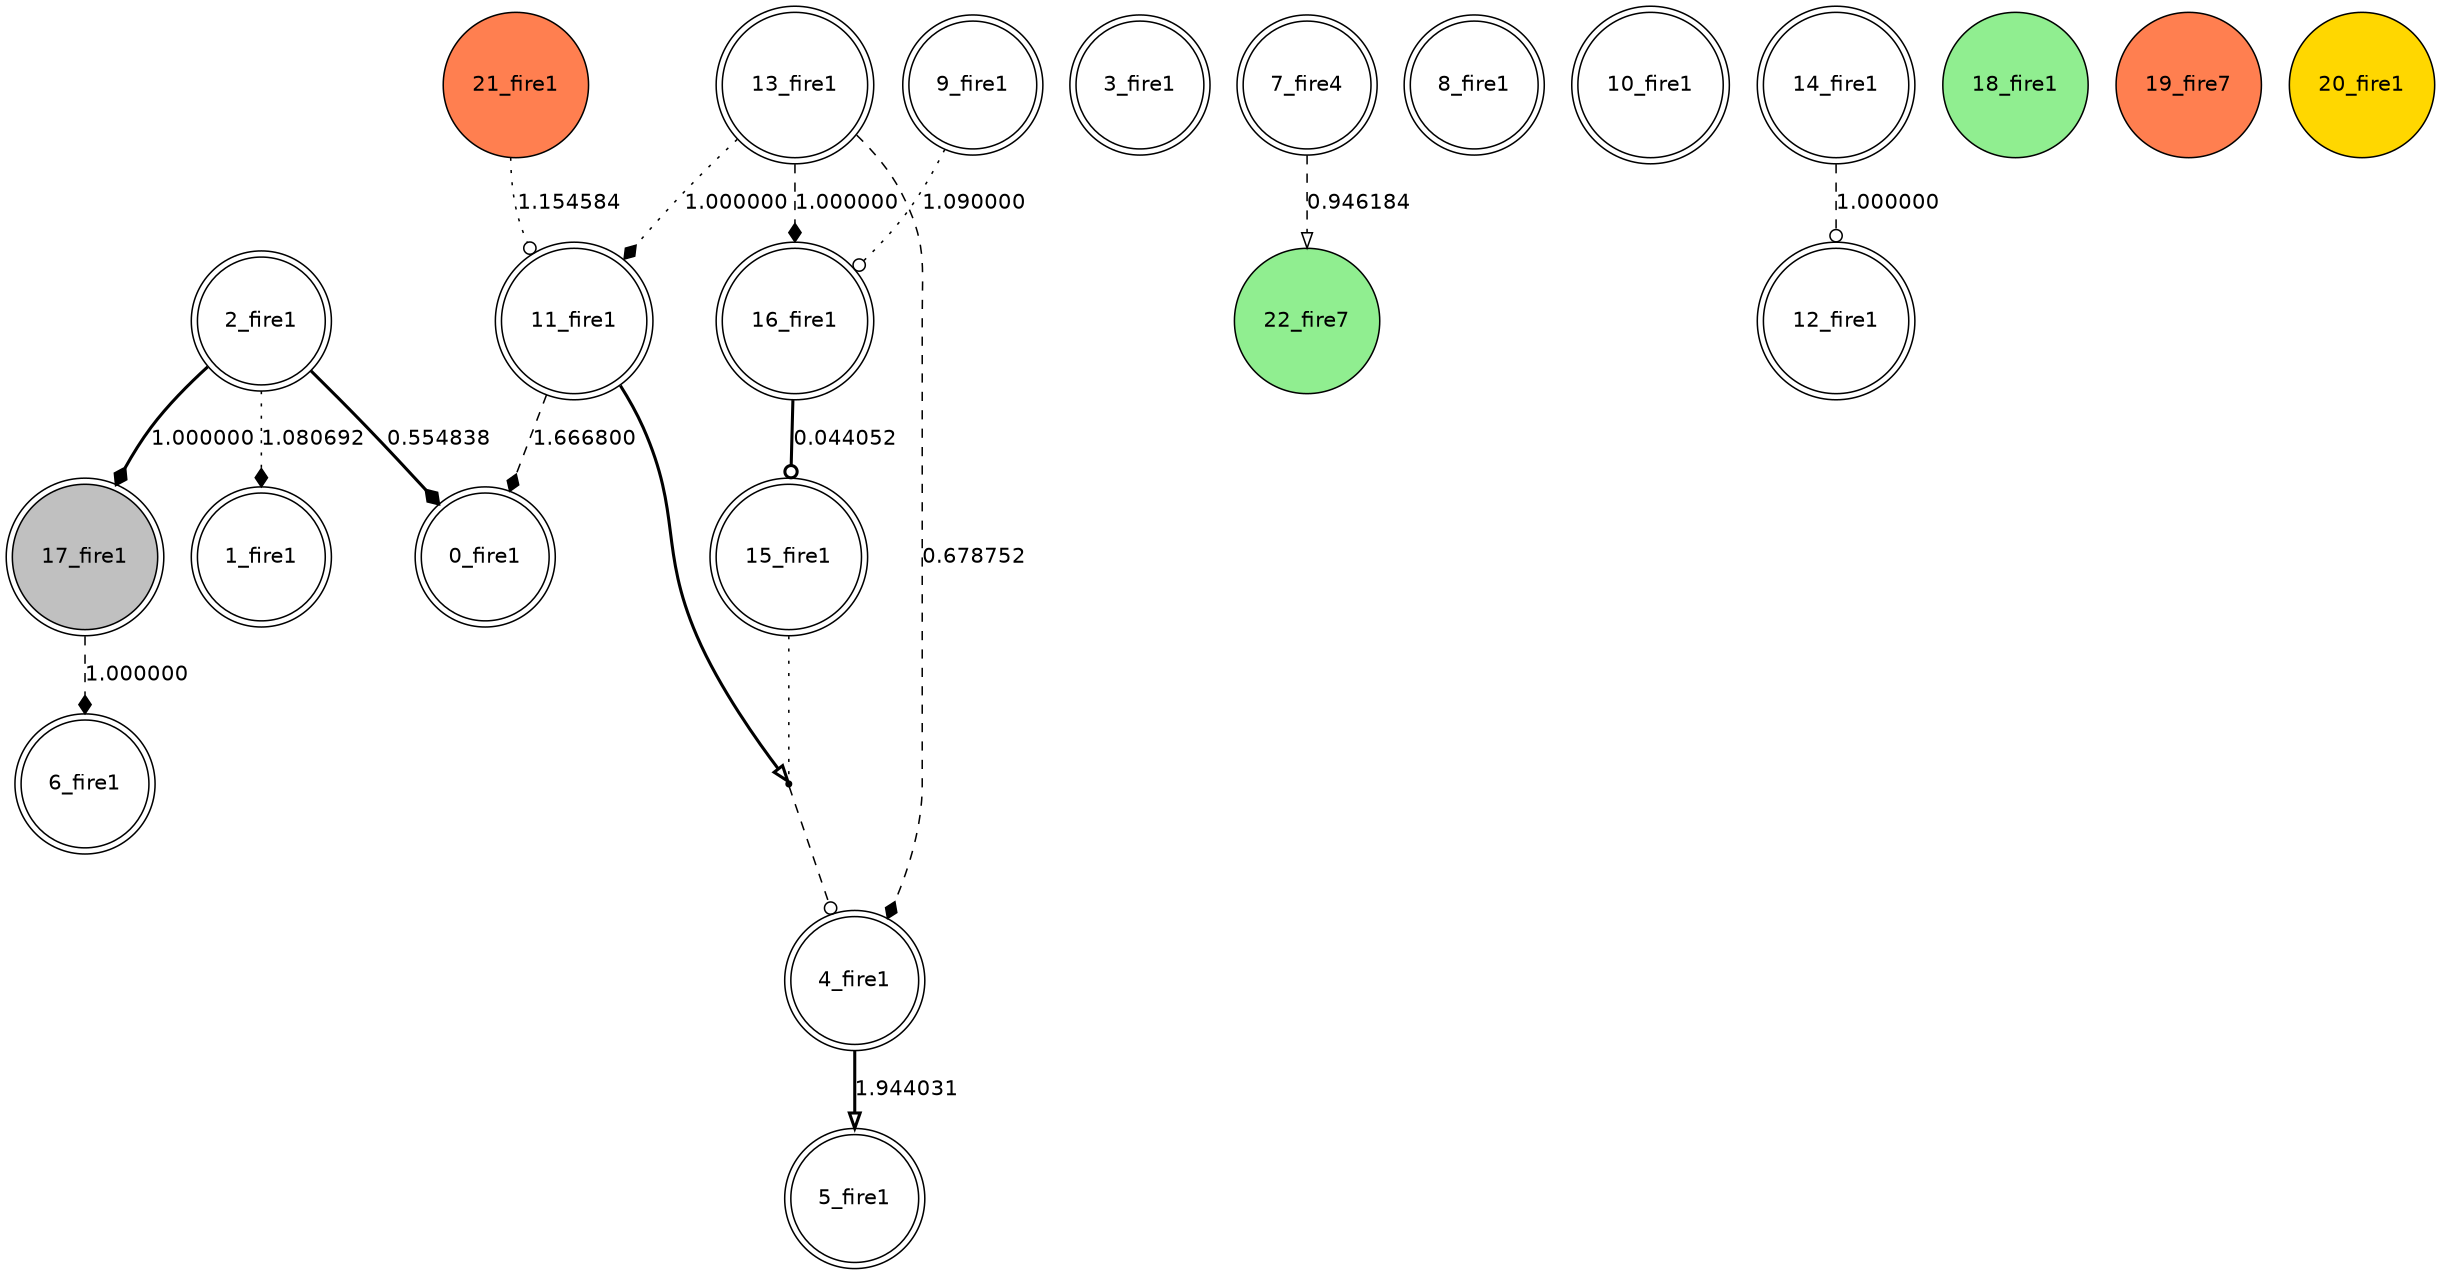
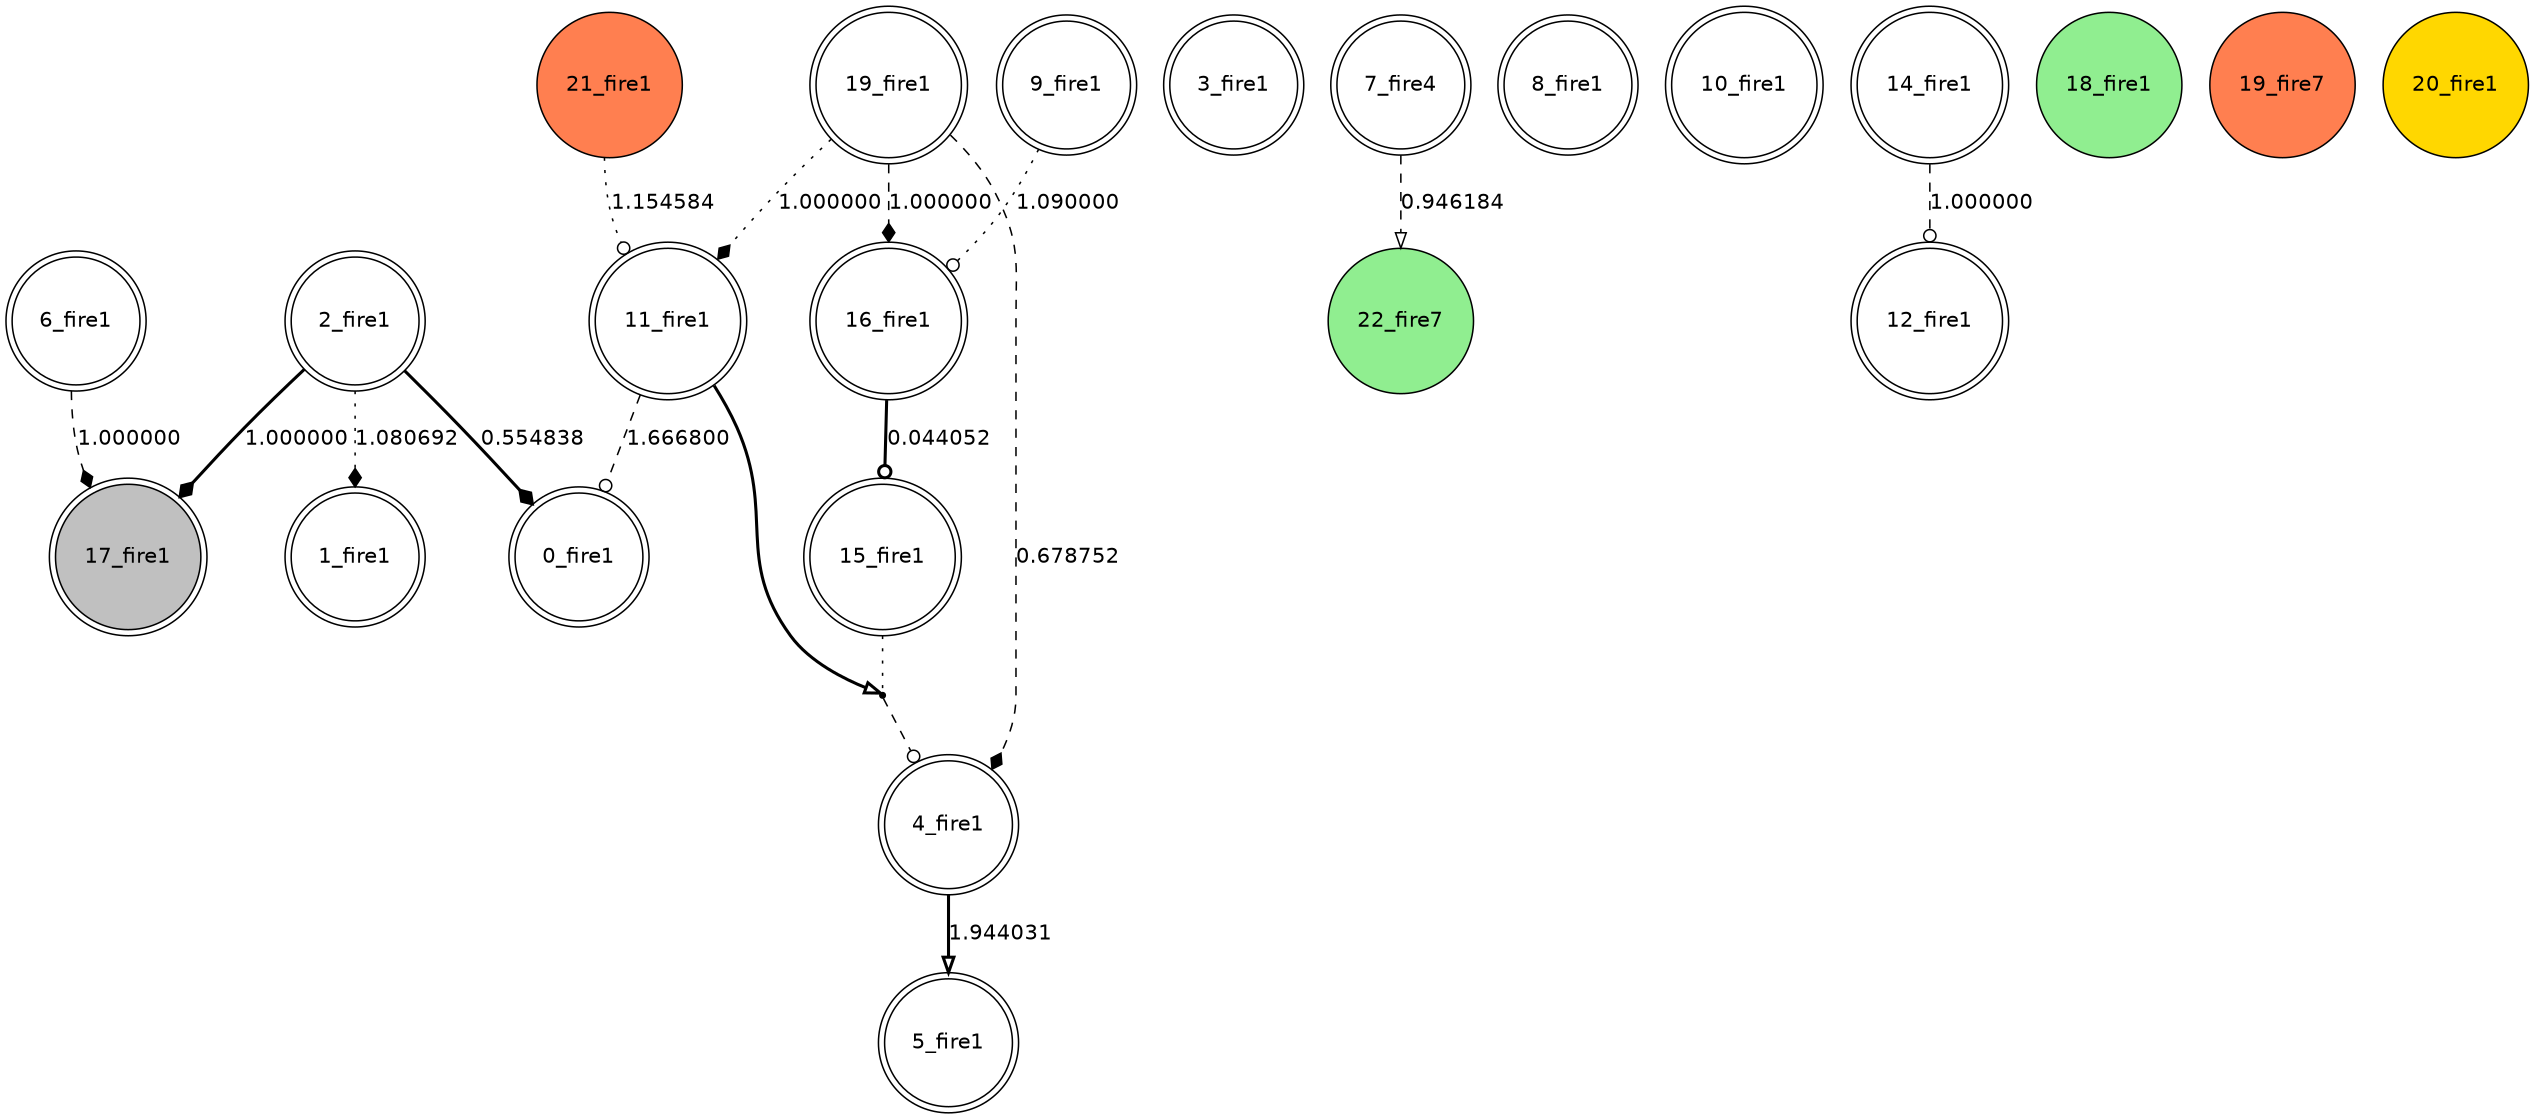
(795, 85) -> (889, 85)
(531, 434) -> (624, 437)
(85, 666) -> (74, 431)
